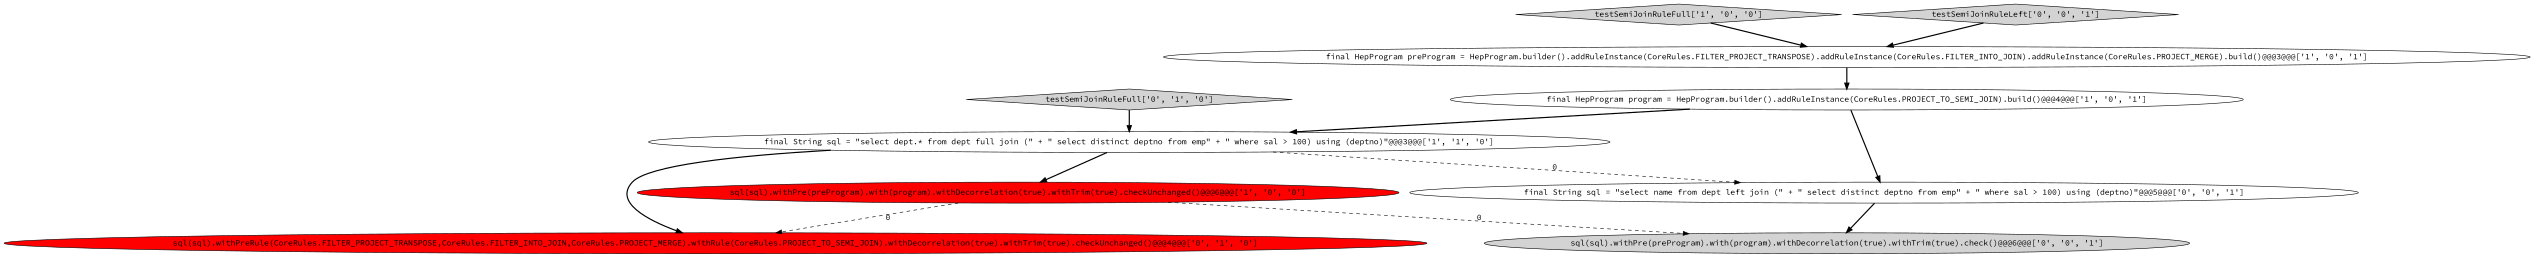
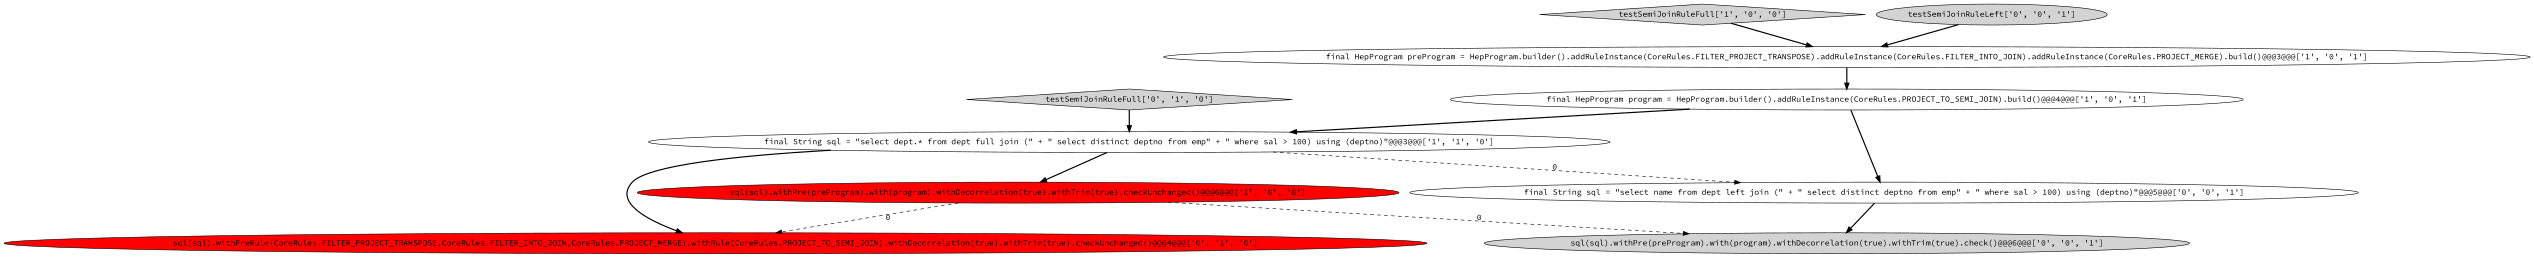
(2016, 15) -> (1992, 15)
